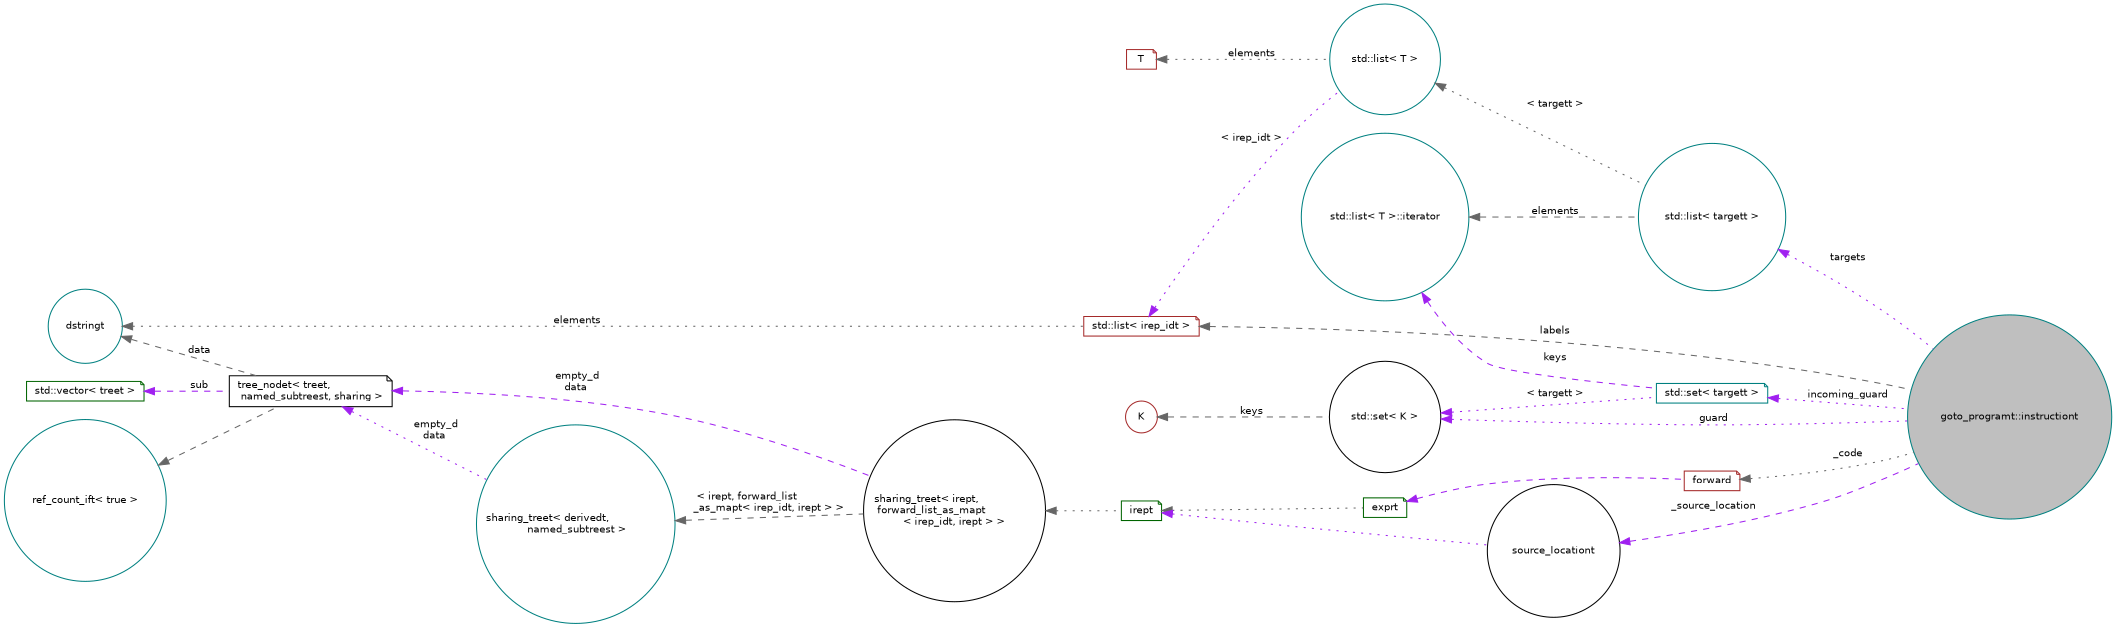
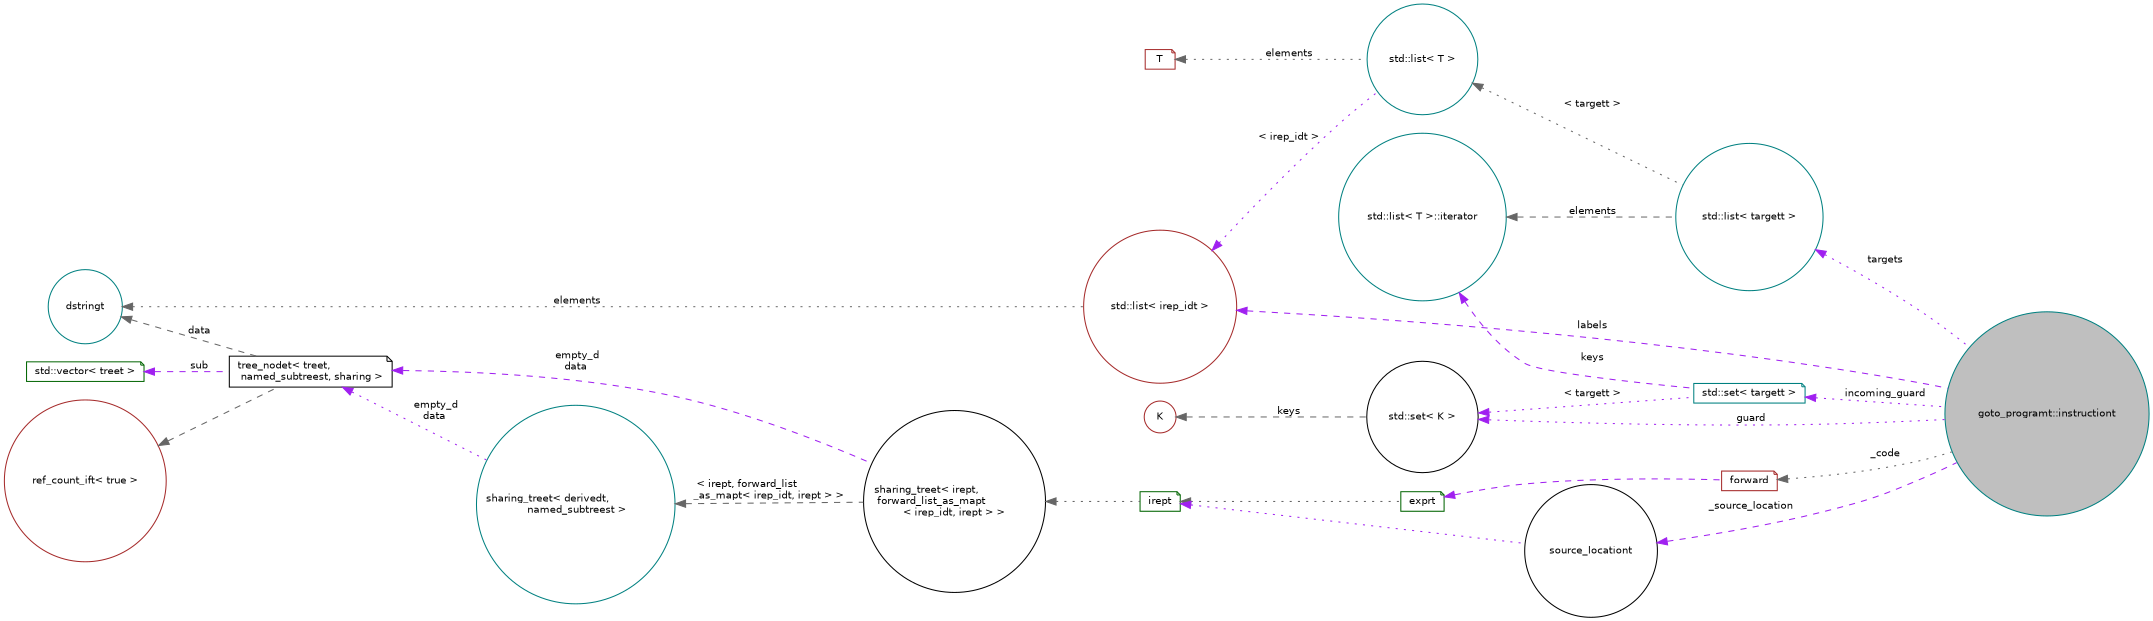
(1141, 326) -> (1160, 307)
(1562, 343) -> (1599, 339)
(85, 500) -> (85, 481)
